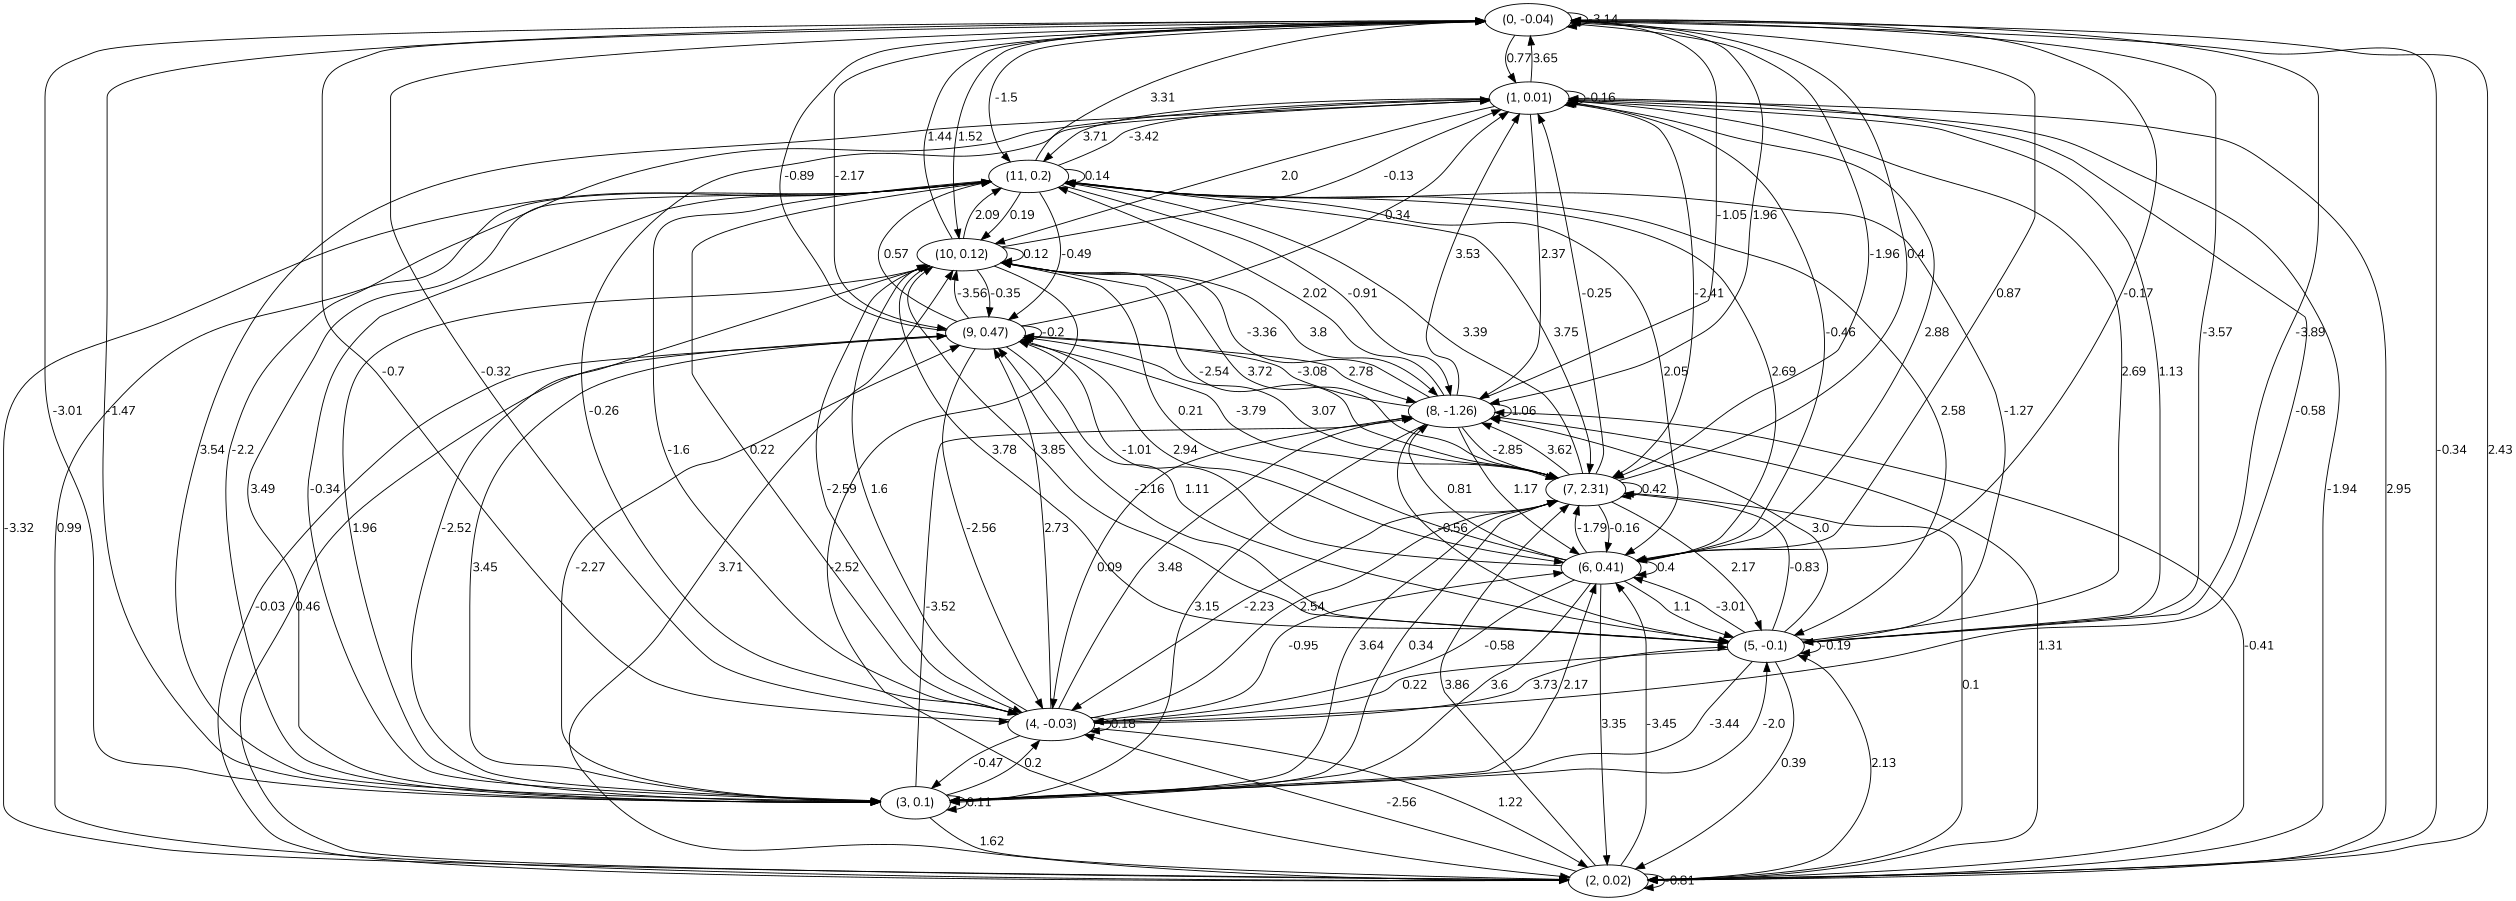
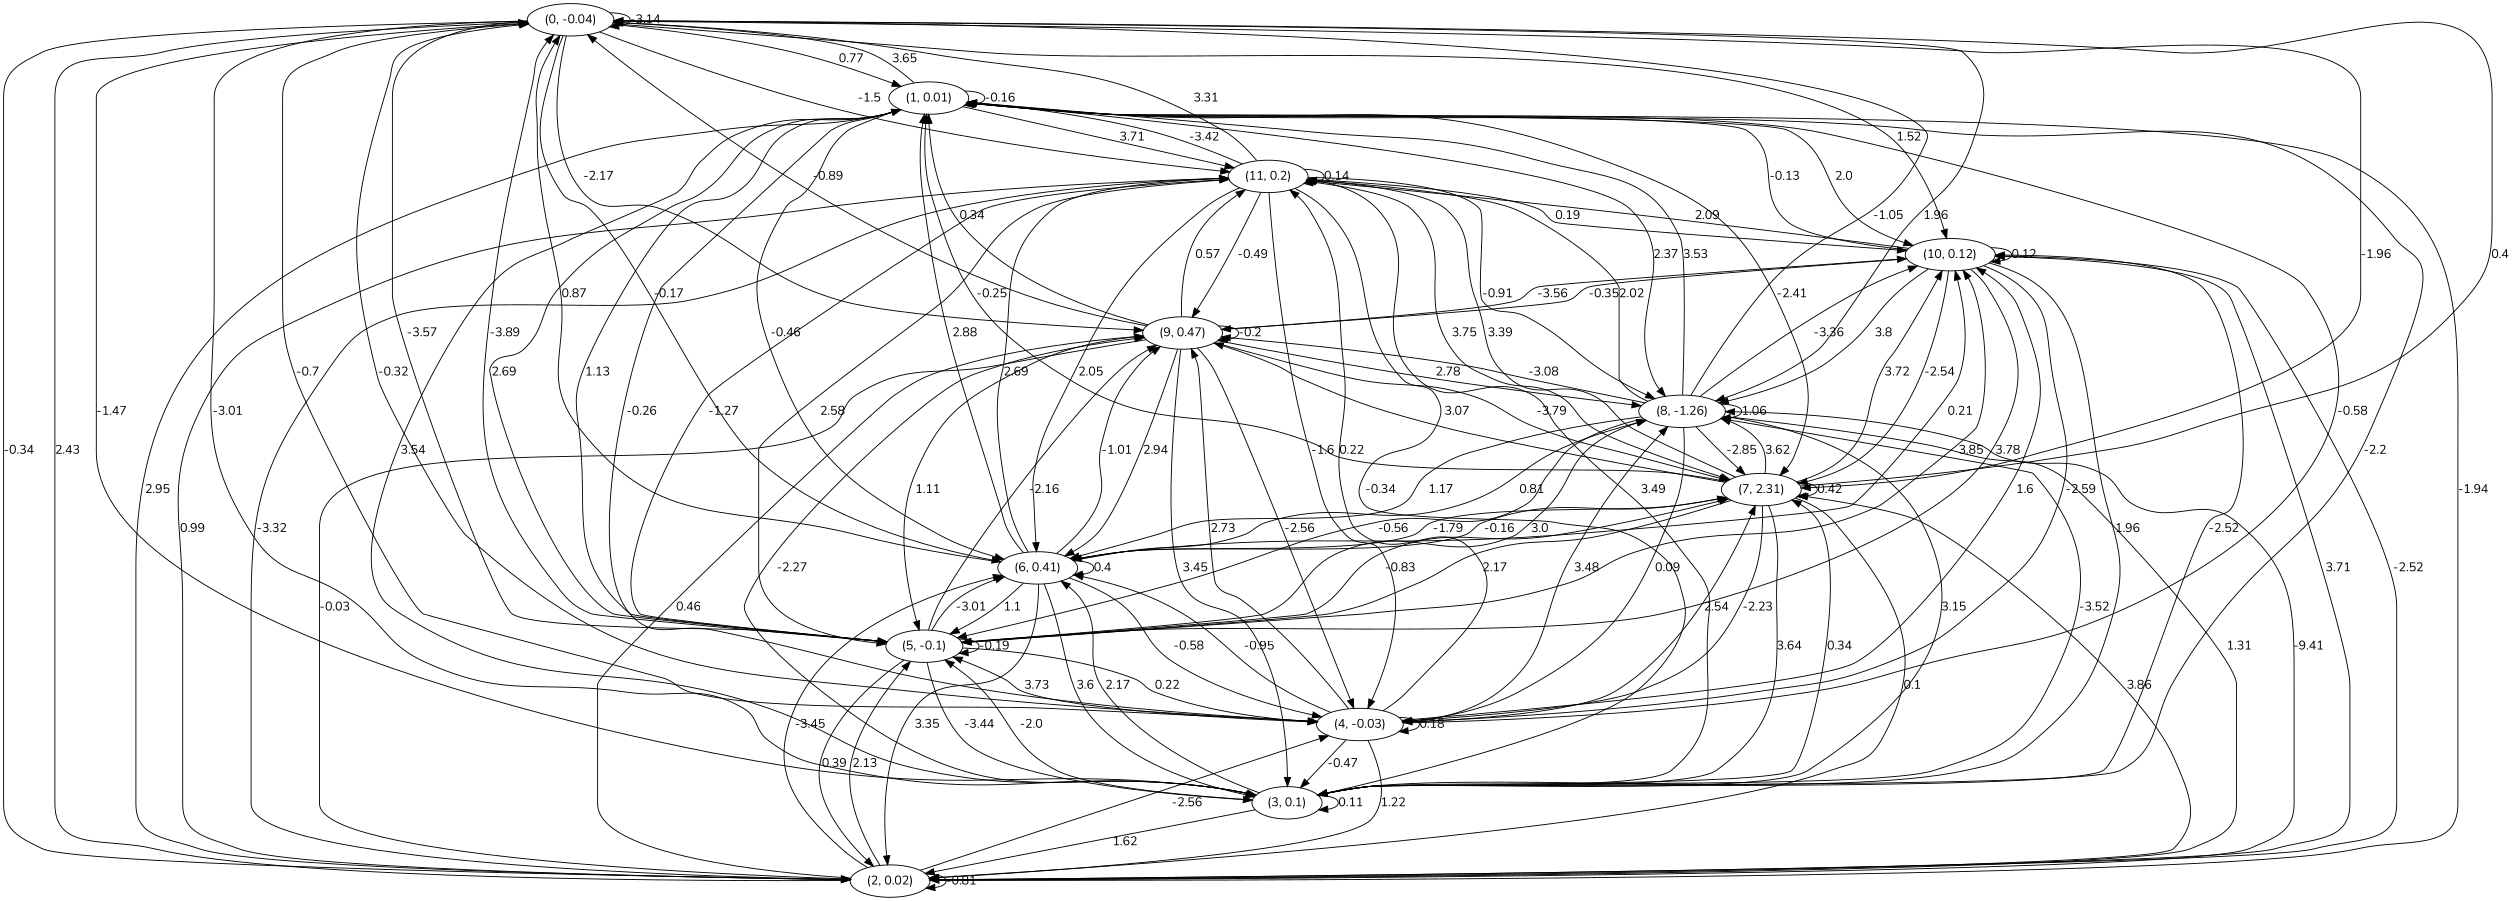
(982, 54) -> none
(2259, 646) -> (2308, 646)
(994, 778) -> none
